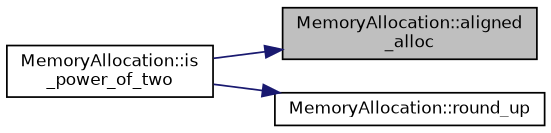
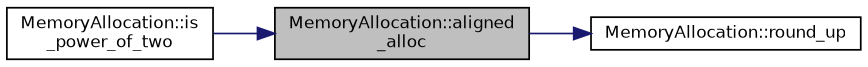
(238, 87) -> (552, 34)
